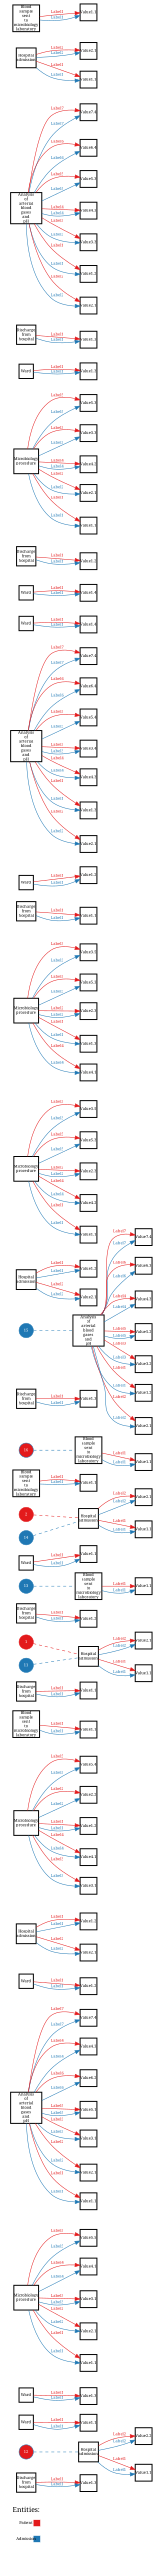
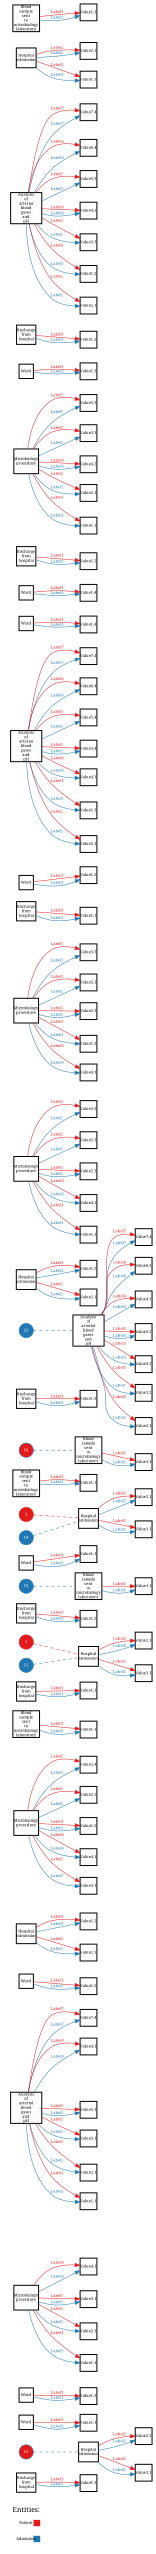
(89, 2078) -> none
(89, 2238) -> none
